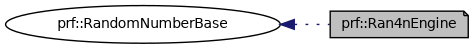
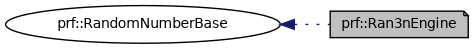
(399, 24) -> (399, 24)
